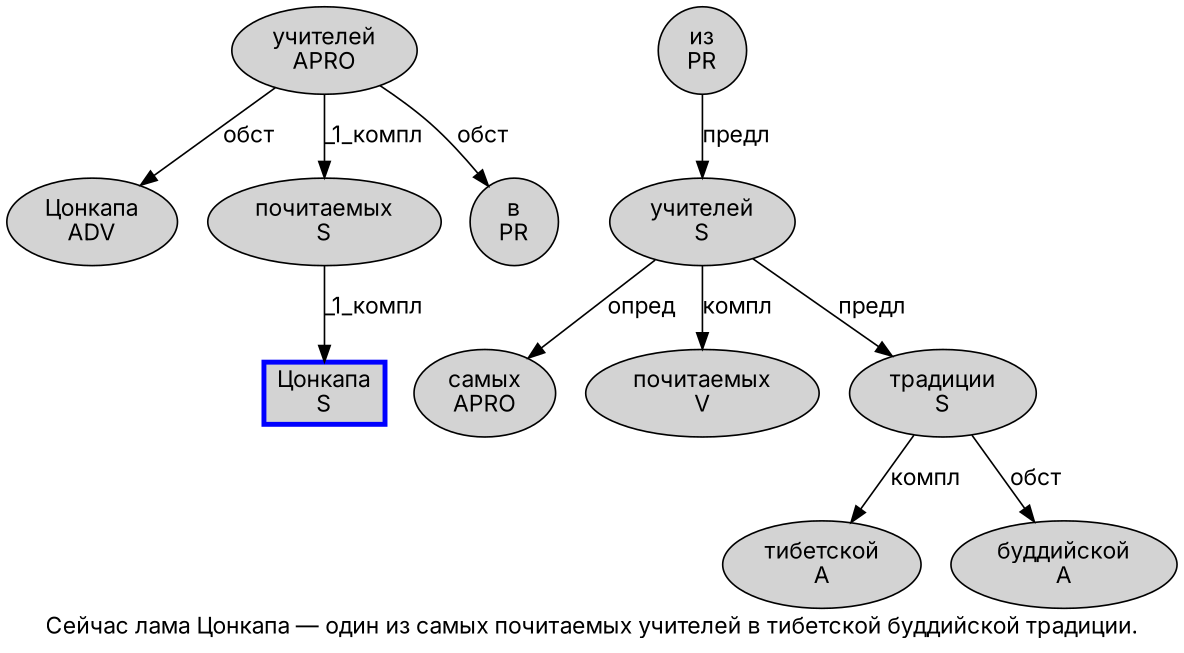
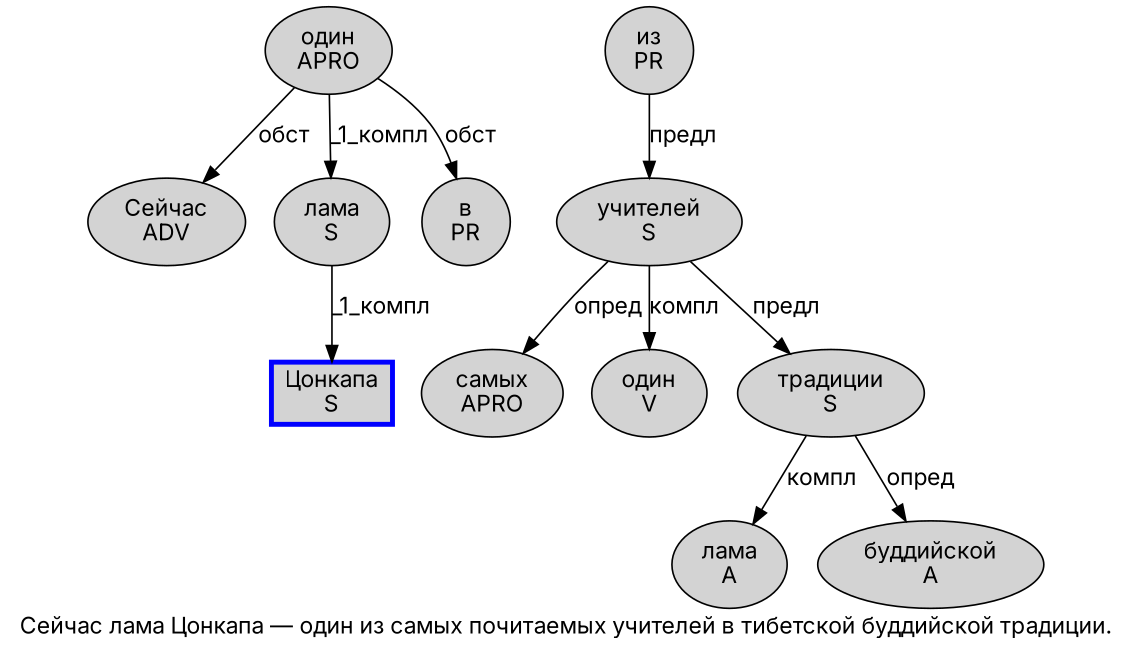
(324, 51) -> (329, 51)
(92, 222) -> (167, 222)
(324, 222) -> (332, 222)
(702, 393) -> (649, 393)
(1036, 479) -> (921, 479)
(822, 565) -> (730, 565)
